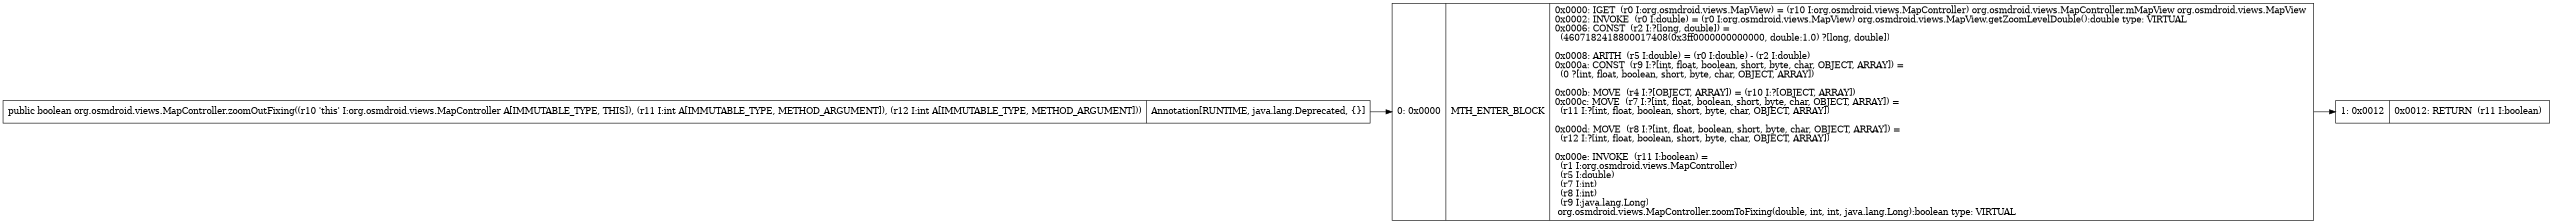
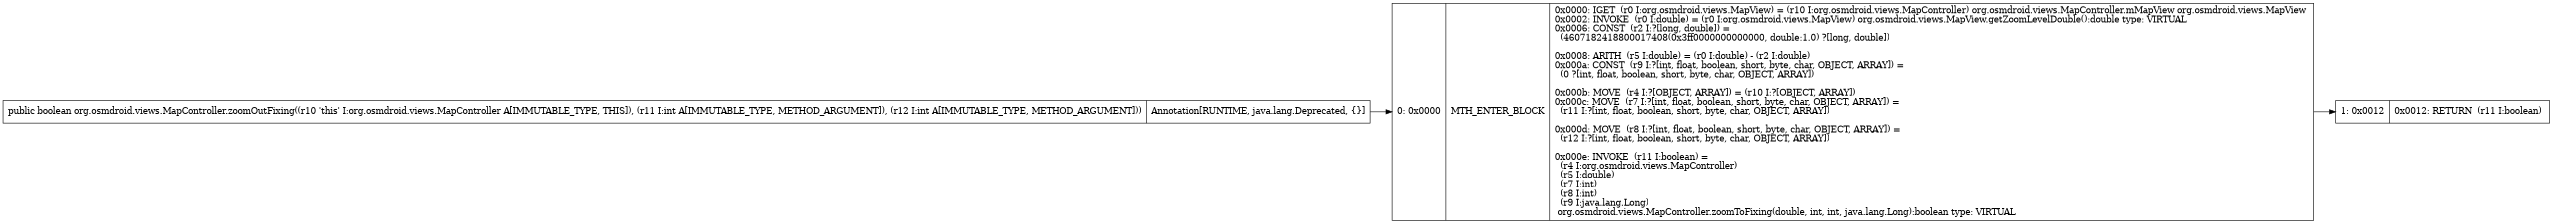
(1646, 167) -> (1646, 167)
